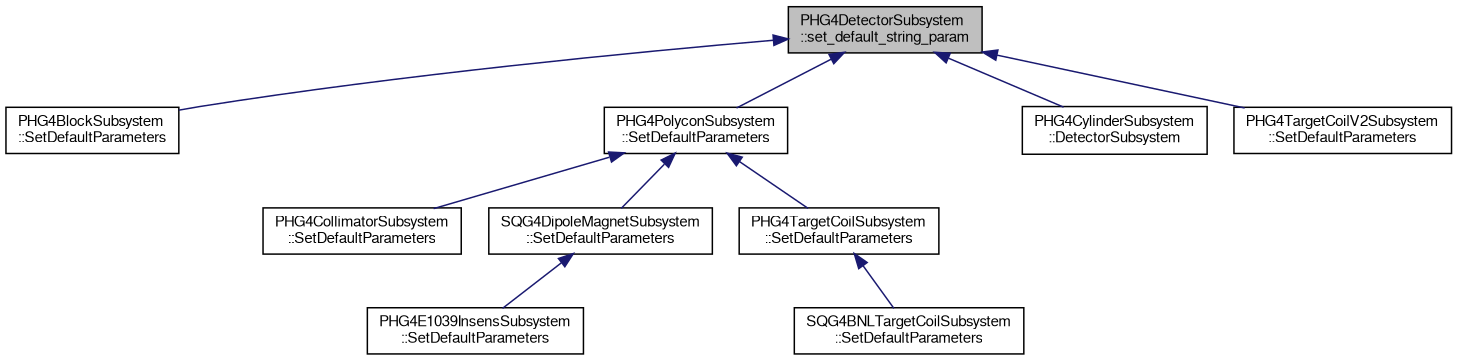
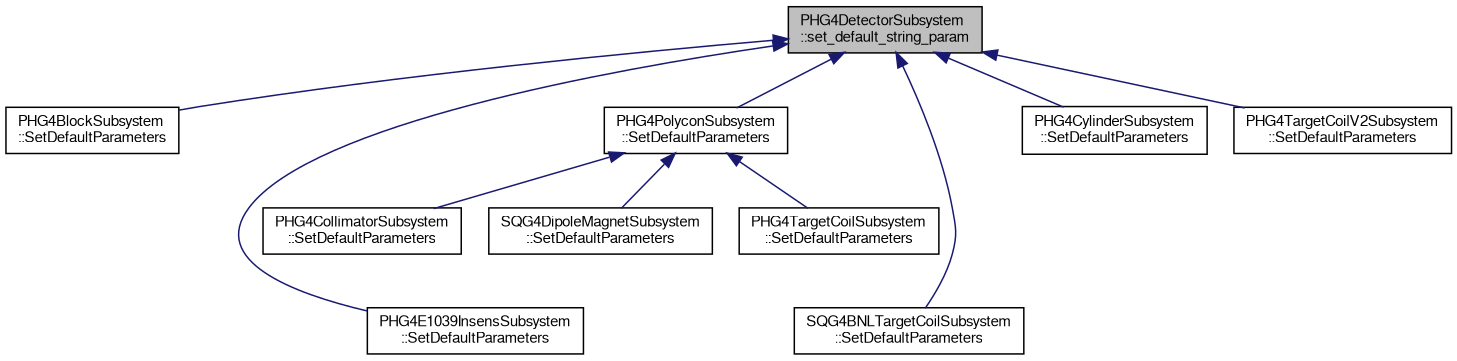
(1115, 130) -> (1115, 130)
(532, 286) -> (410, 123)
(879, 287) -> (948, 187)
